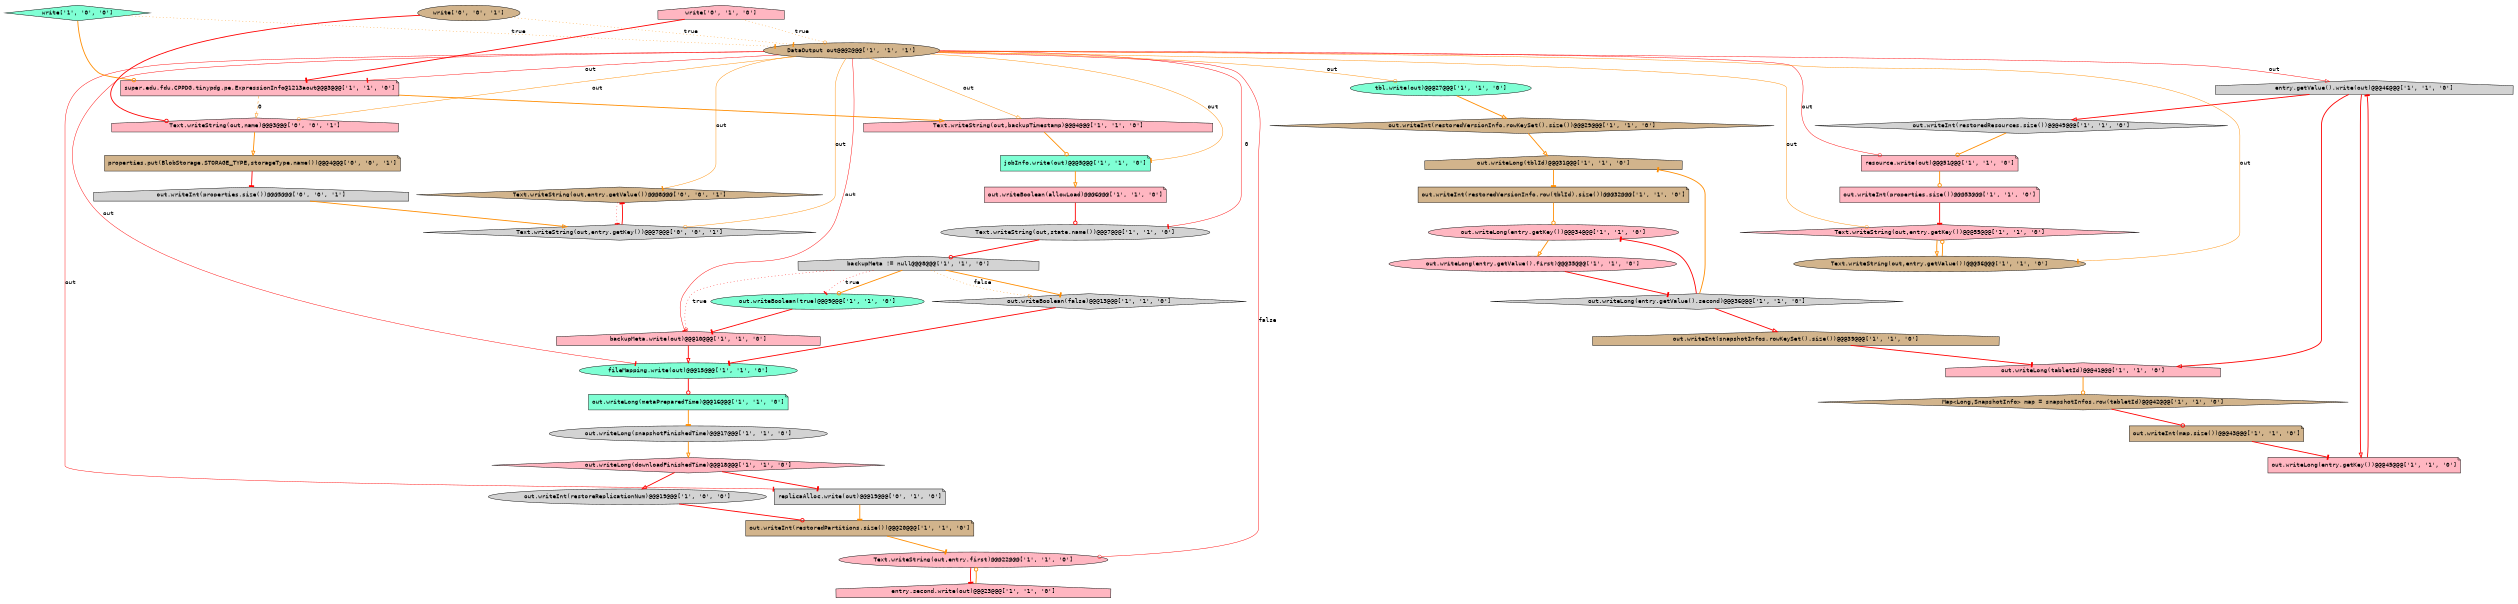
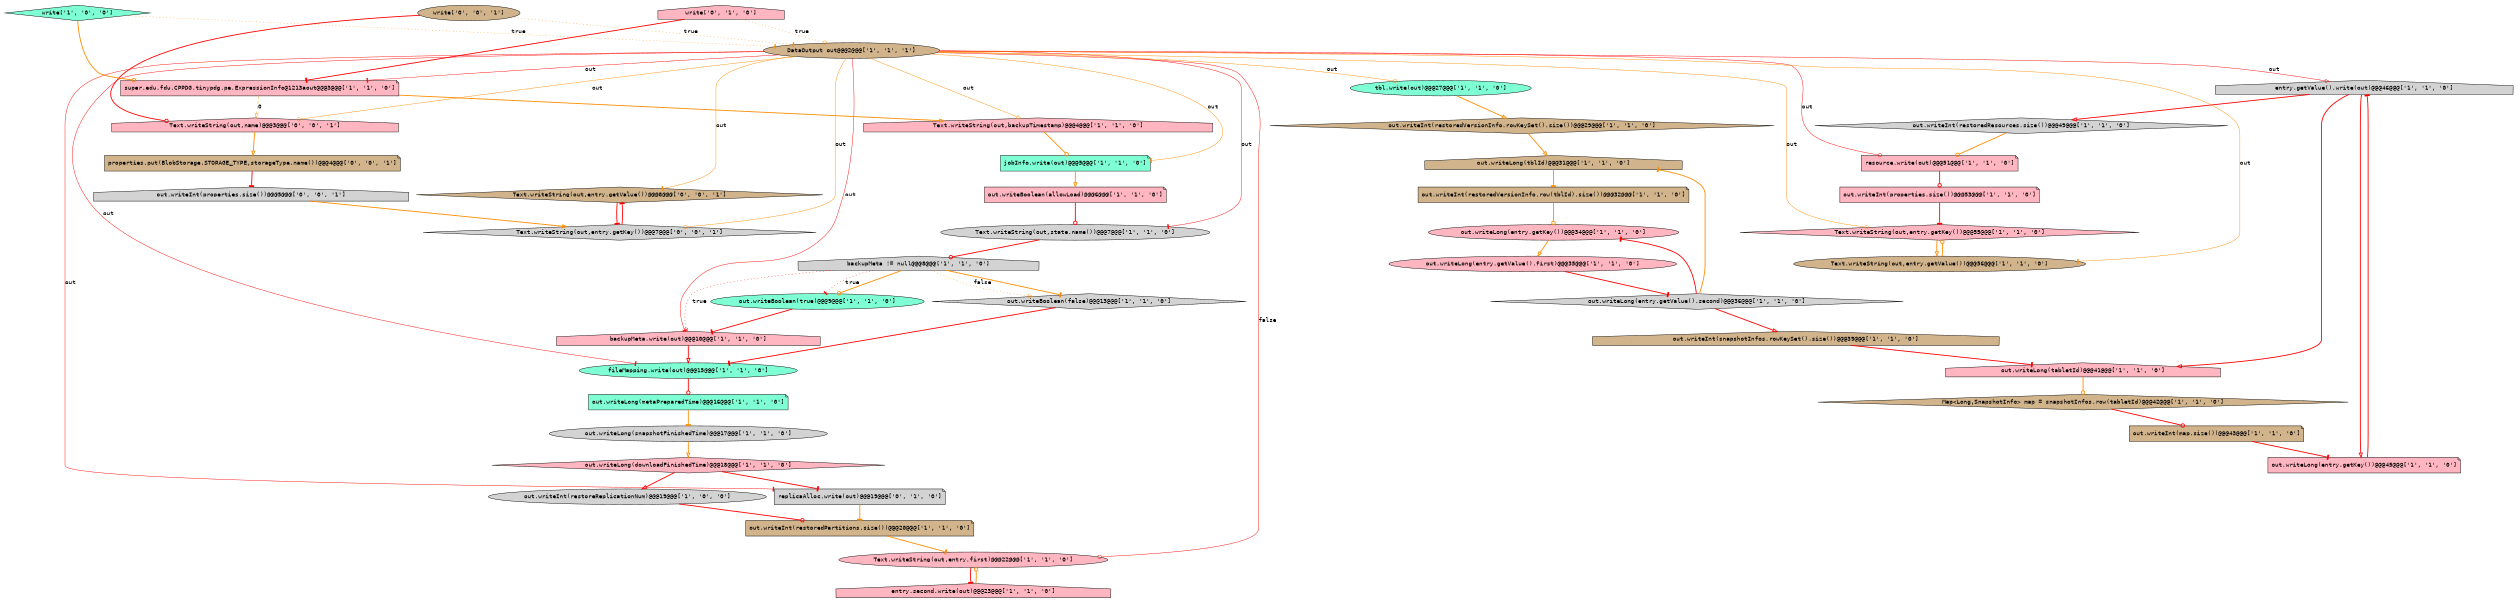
(1247, 144) -> (1247, 144)
(1940, 177) -> (1940, 177)
(617, 212) -> (617, 212)
